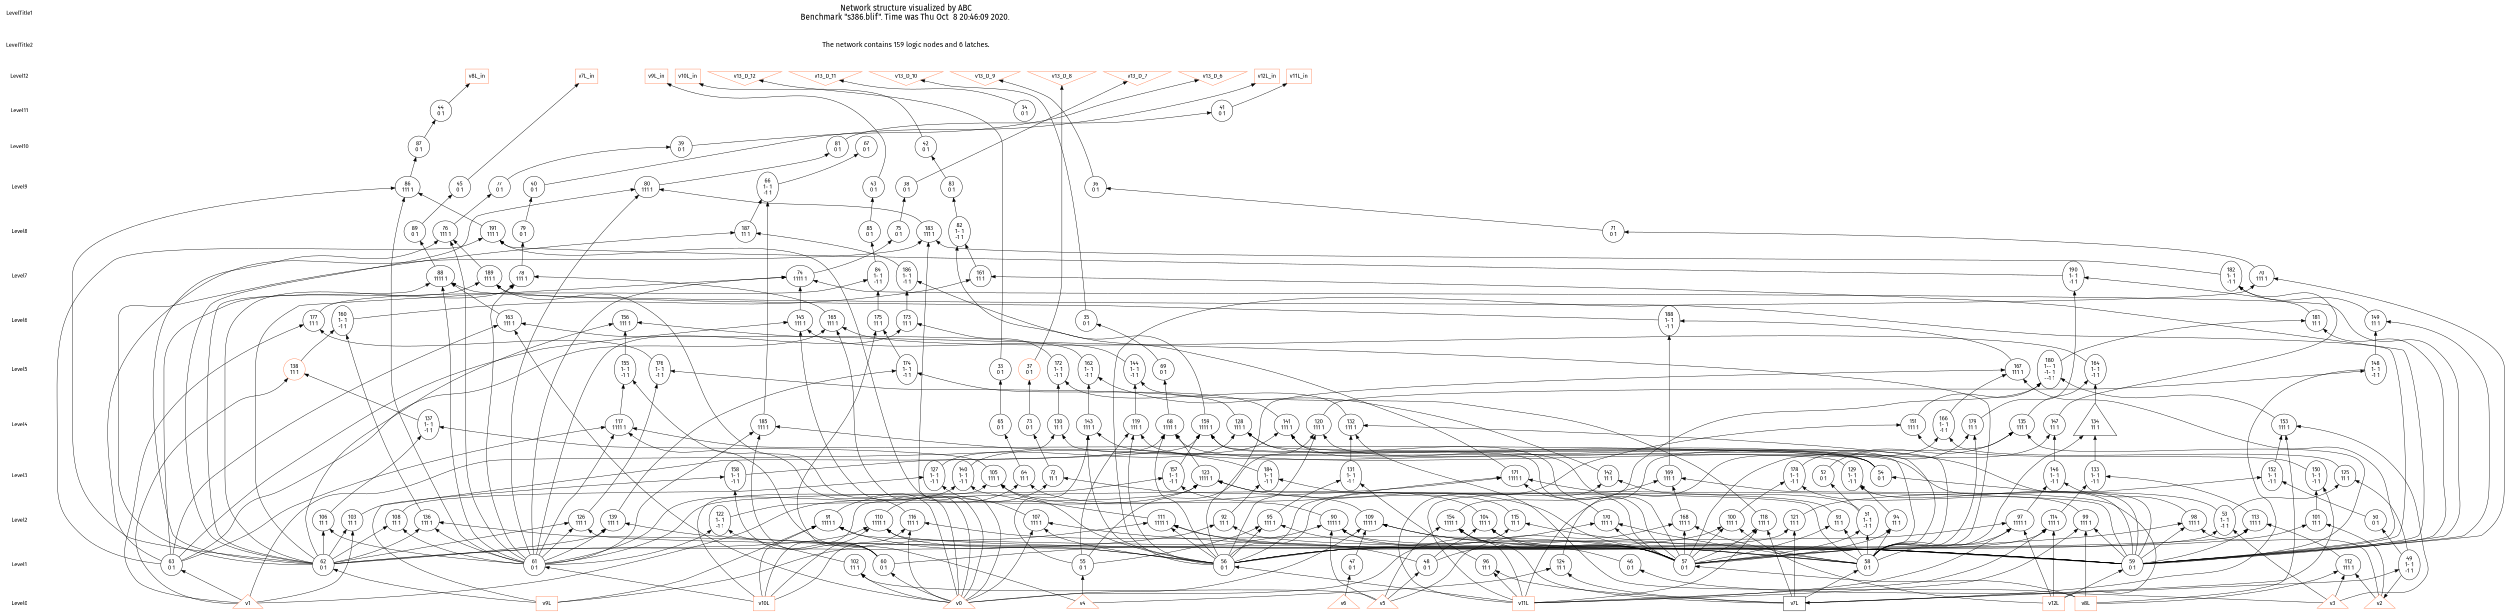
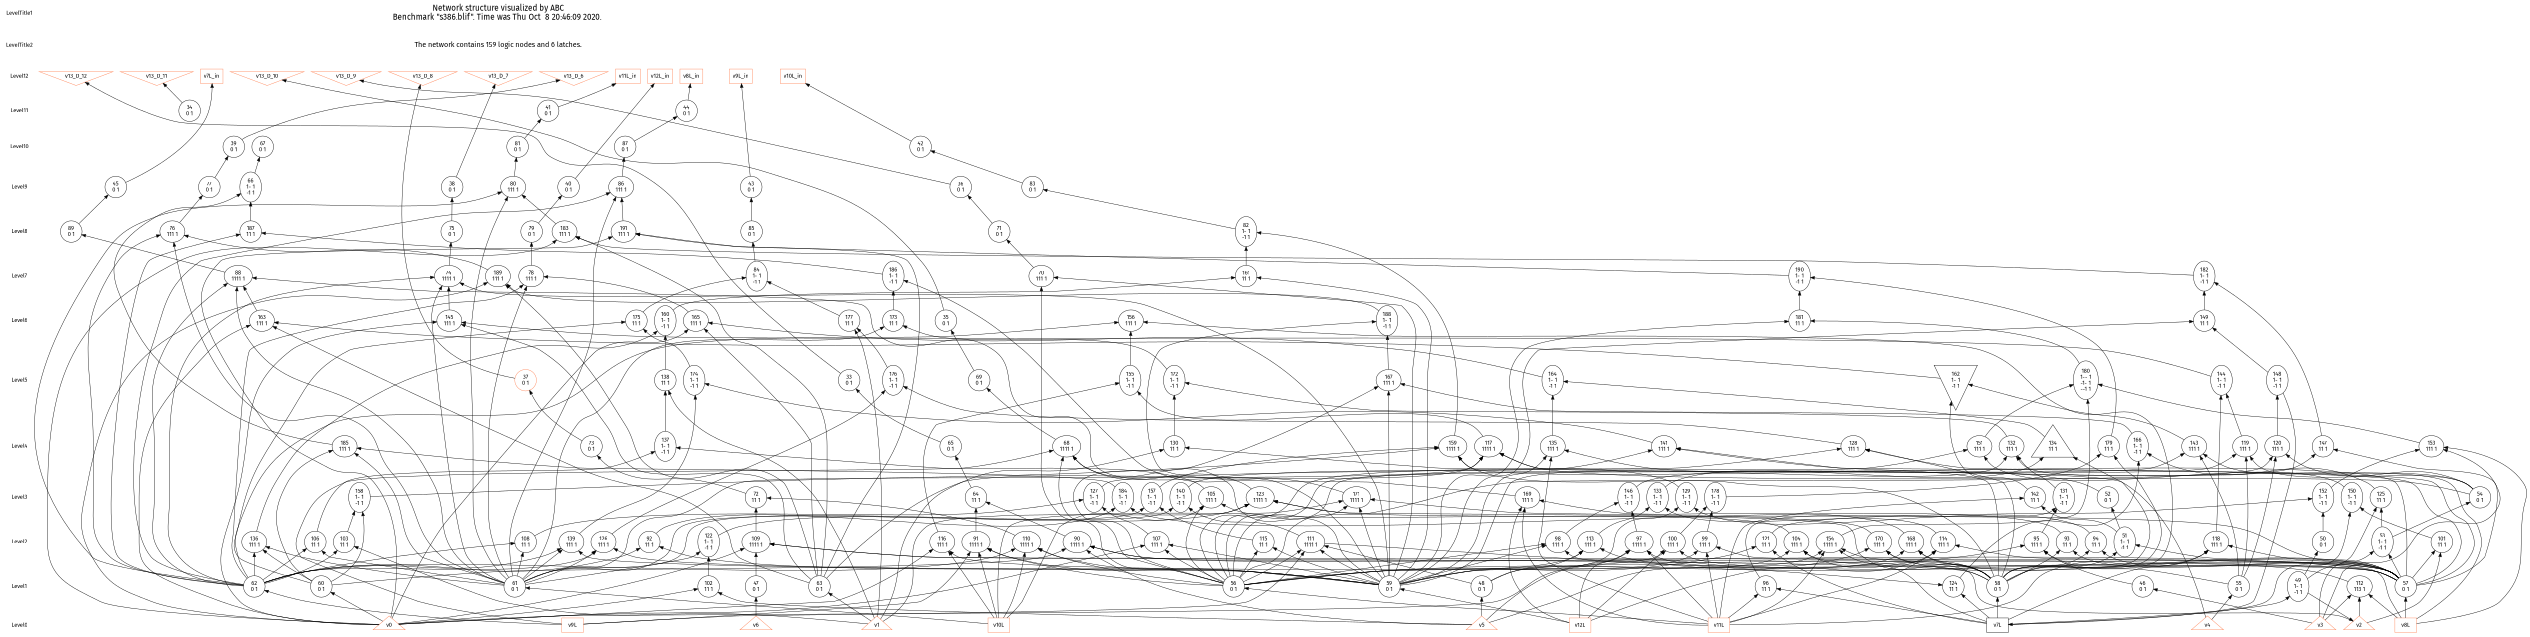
(294, 369) -> (665, 380)
(1089, 369) -> (1956, 380)
(2348, 565) -> (2360, 586)
(1320, 594) -> (1524, 556)
